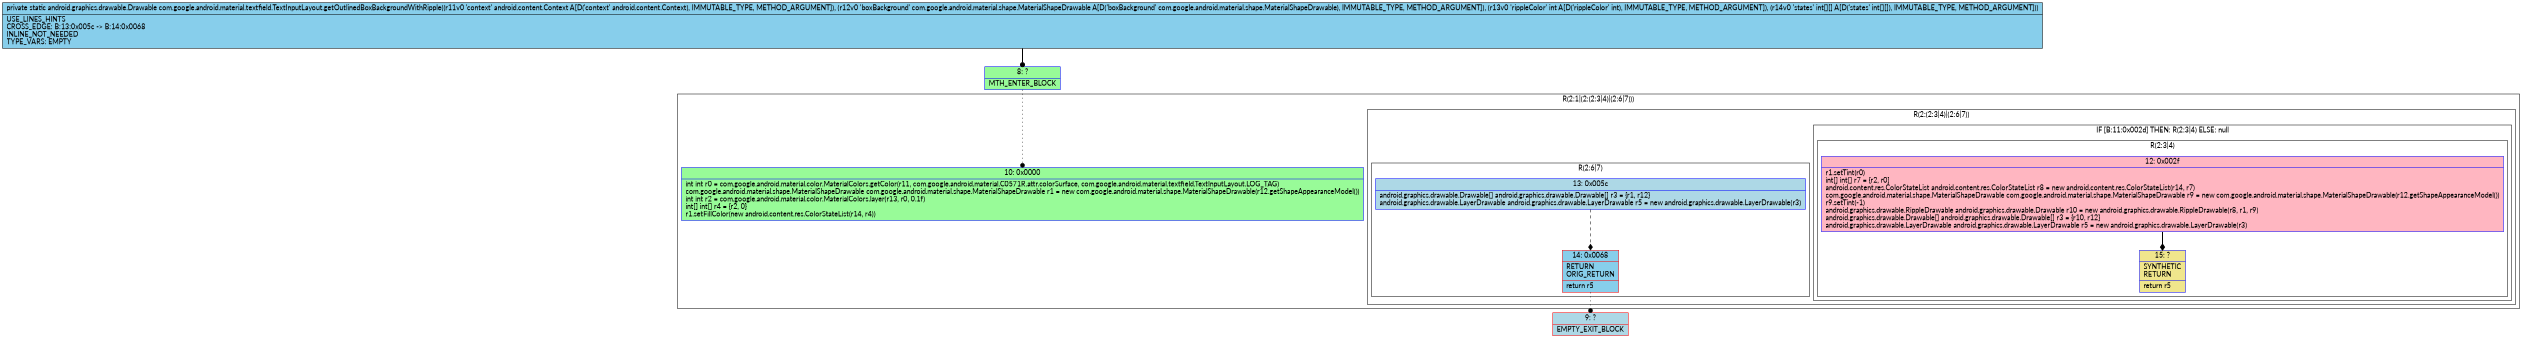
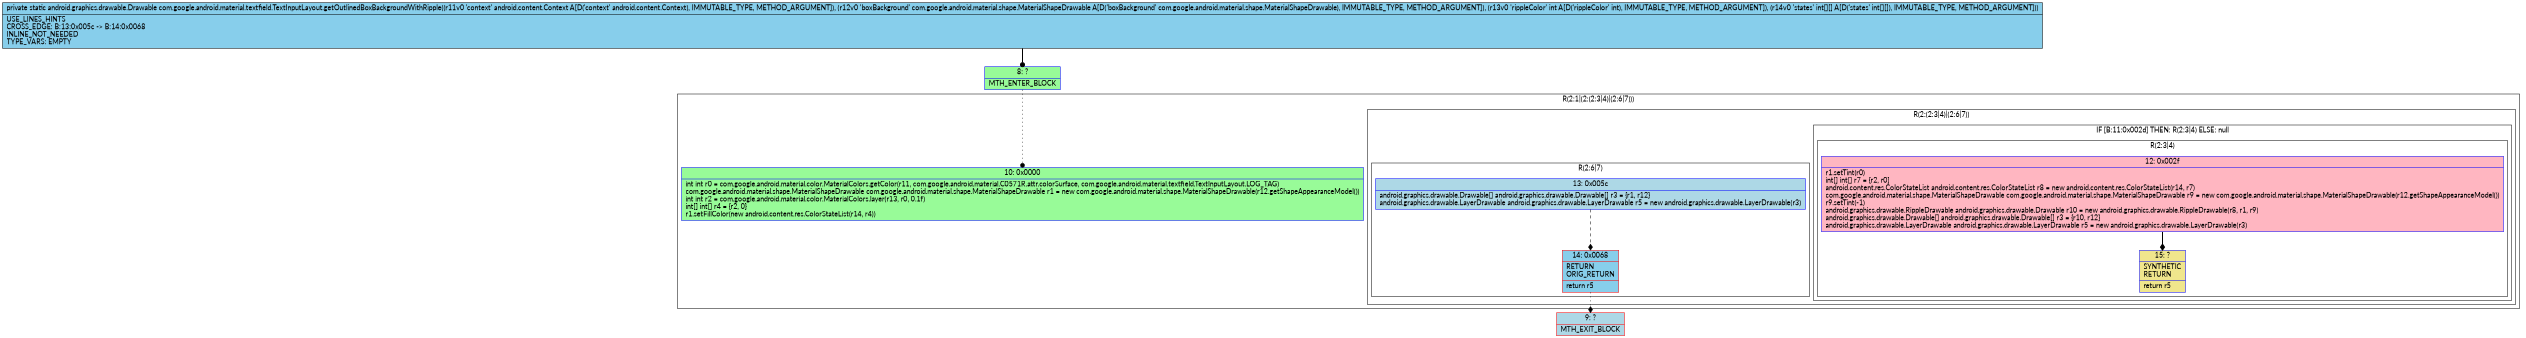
(1590, 300) -> (1590, 300)
(1590, 330) -> (1590, 330)
